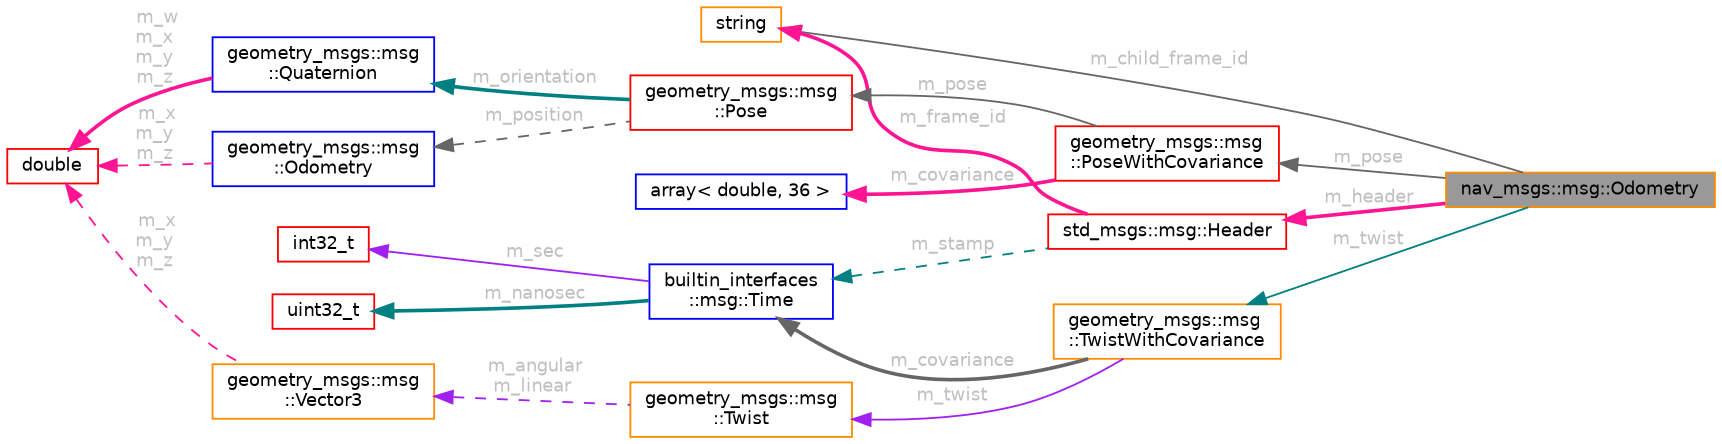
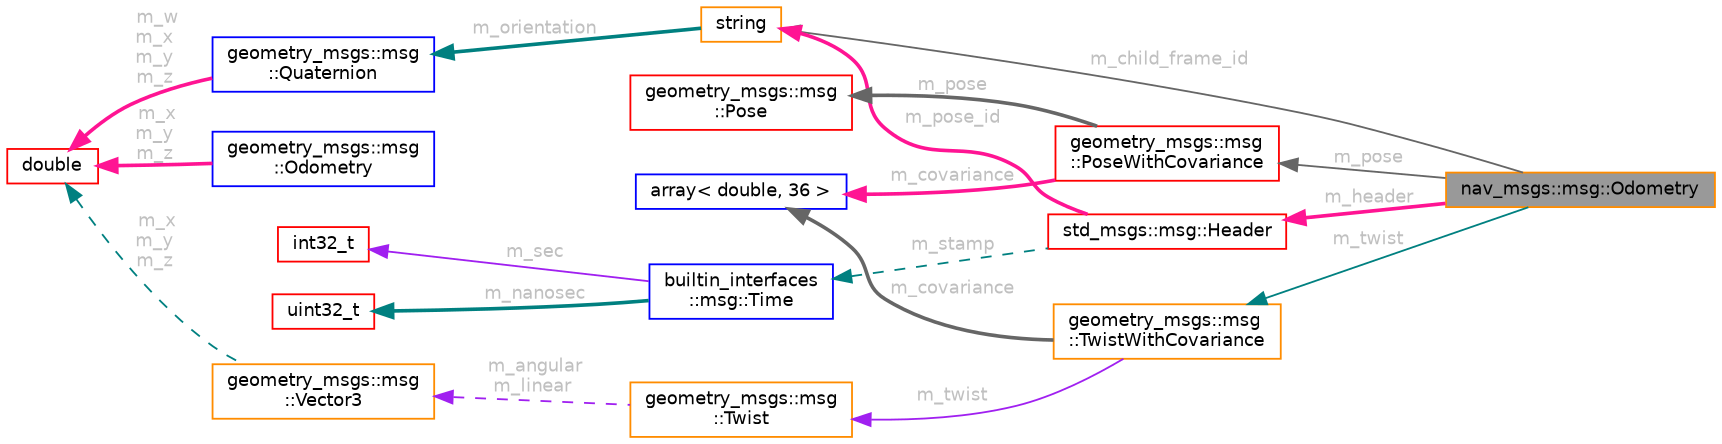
(541, 95) -> (577, 40)
(986, 100) -> (986, 100)
(950, 118) -> (950, 118)
(542, 134) -> none
(165, 165) -> (165, 165)
(151, 291) -> (151, 291)
(937, 379) -> (911, 312)
